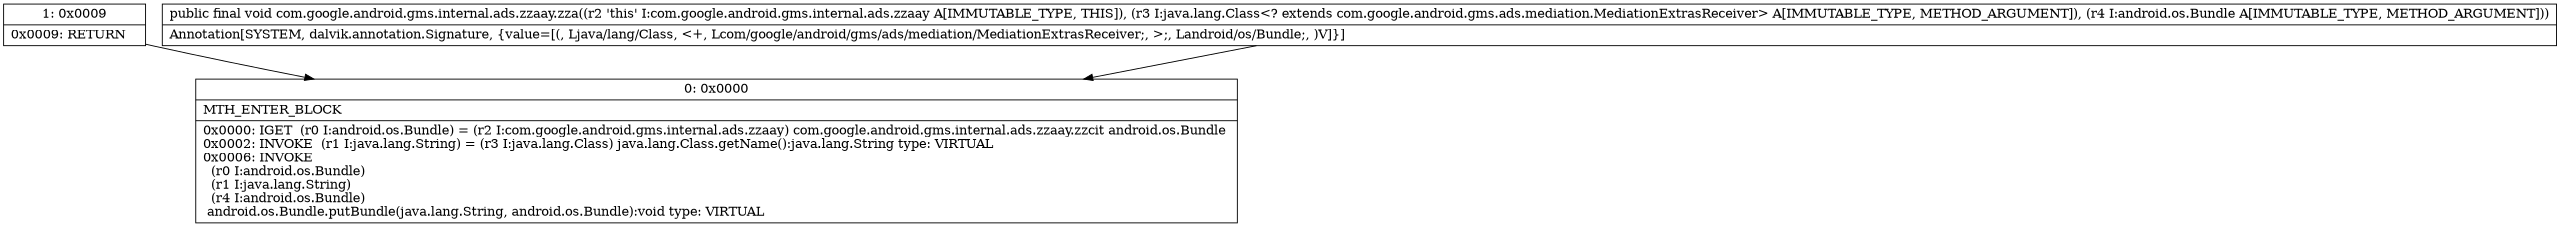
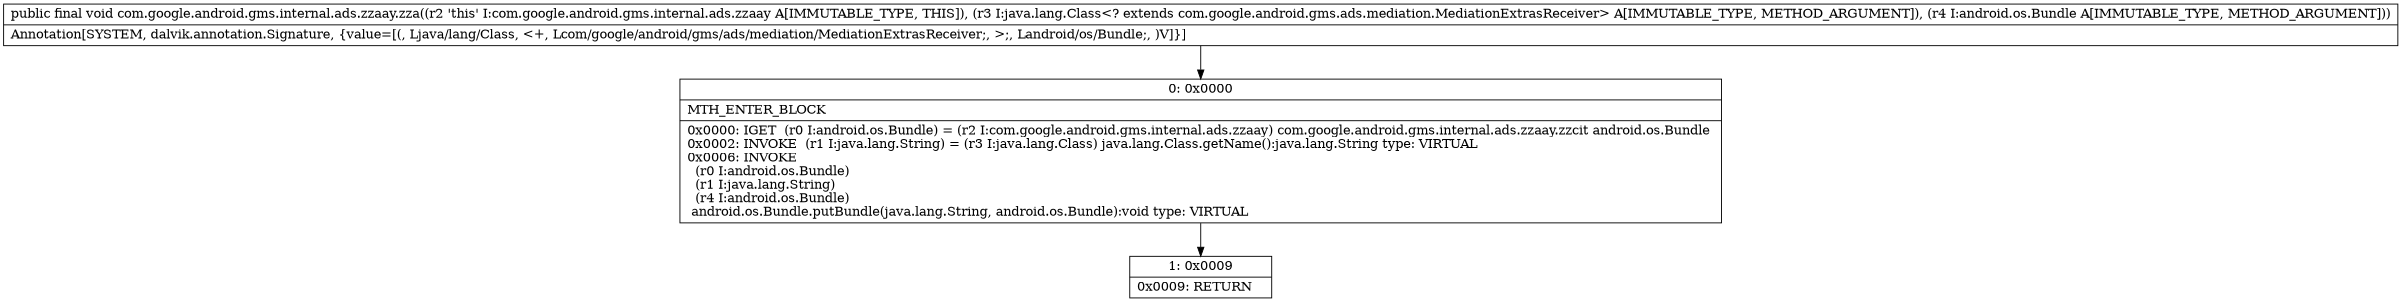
(225, 61) -> (1201, 235)
